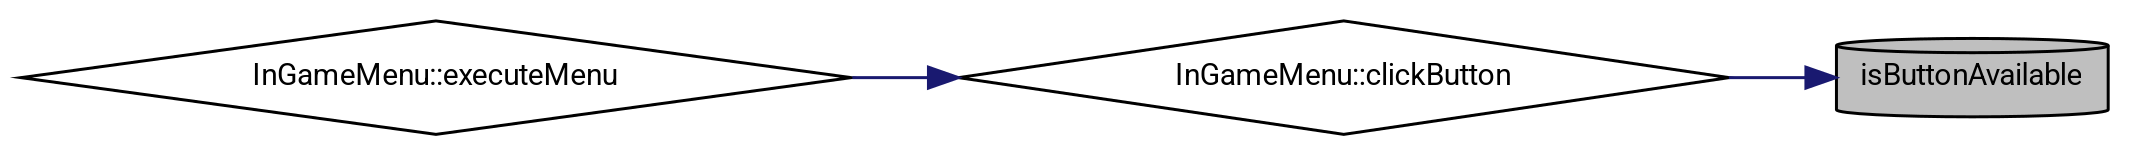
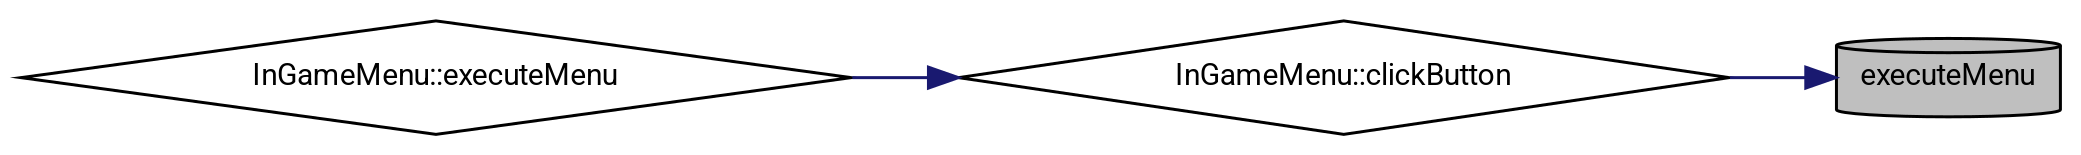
(1972, 78) -> (1948, 78)
